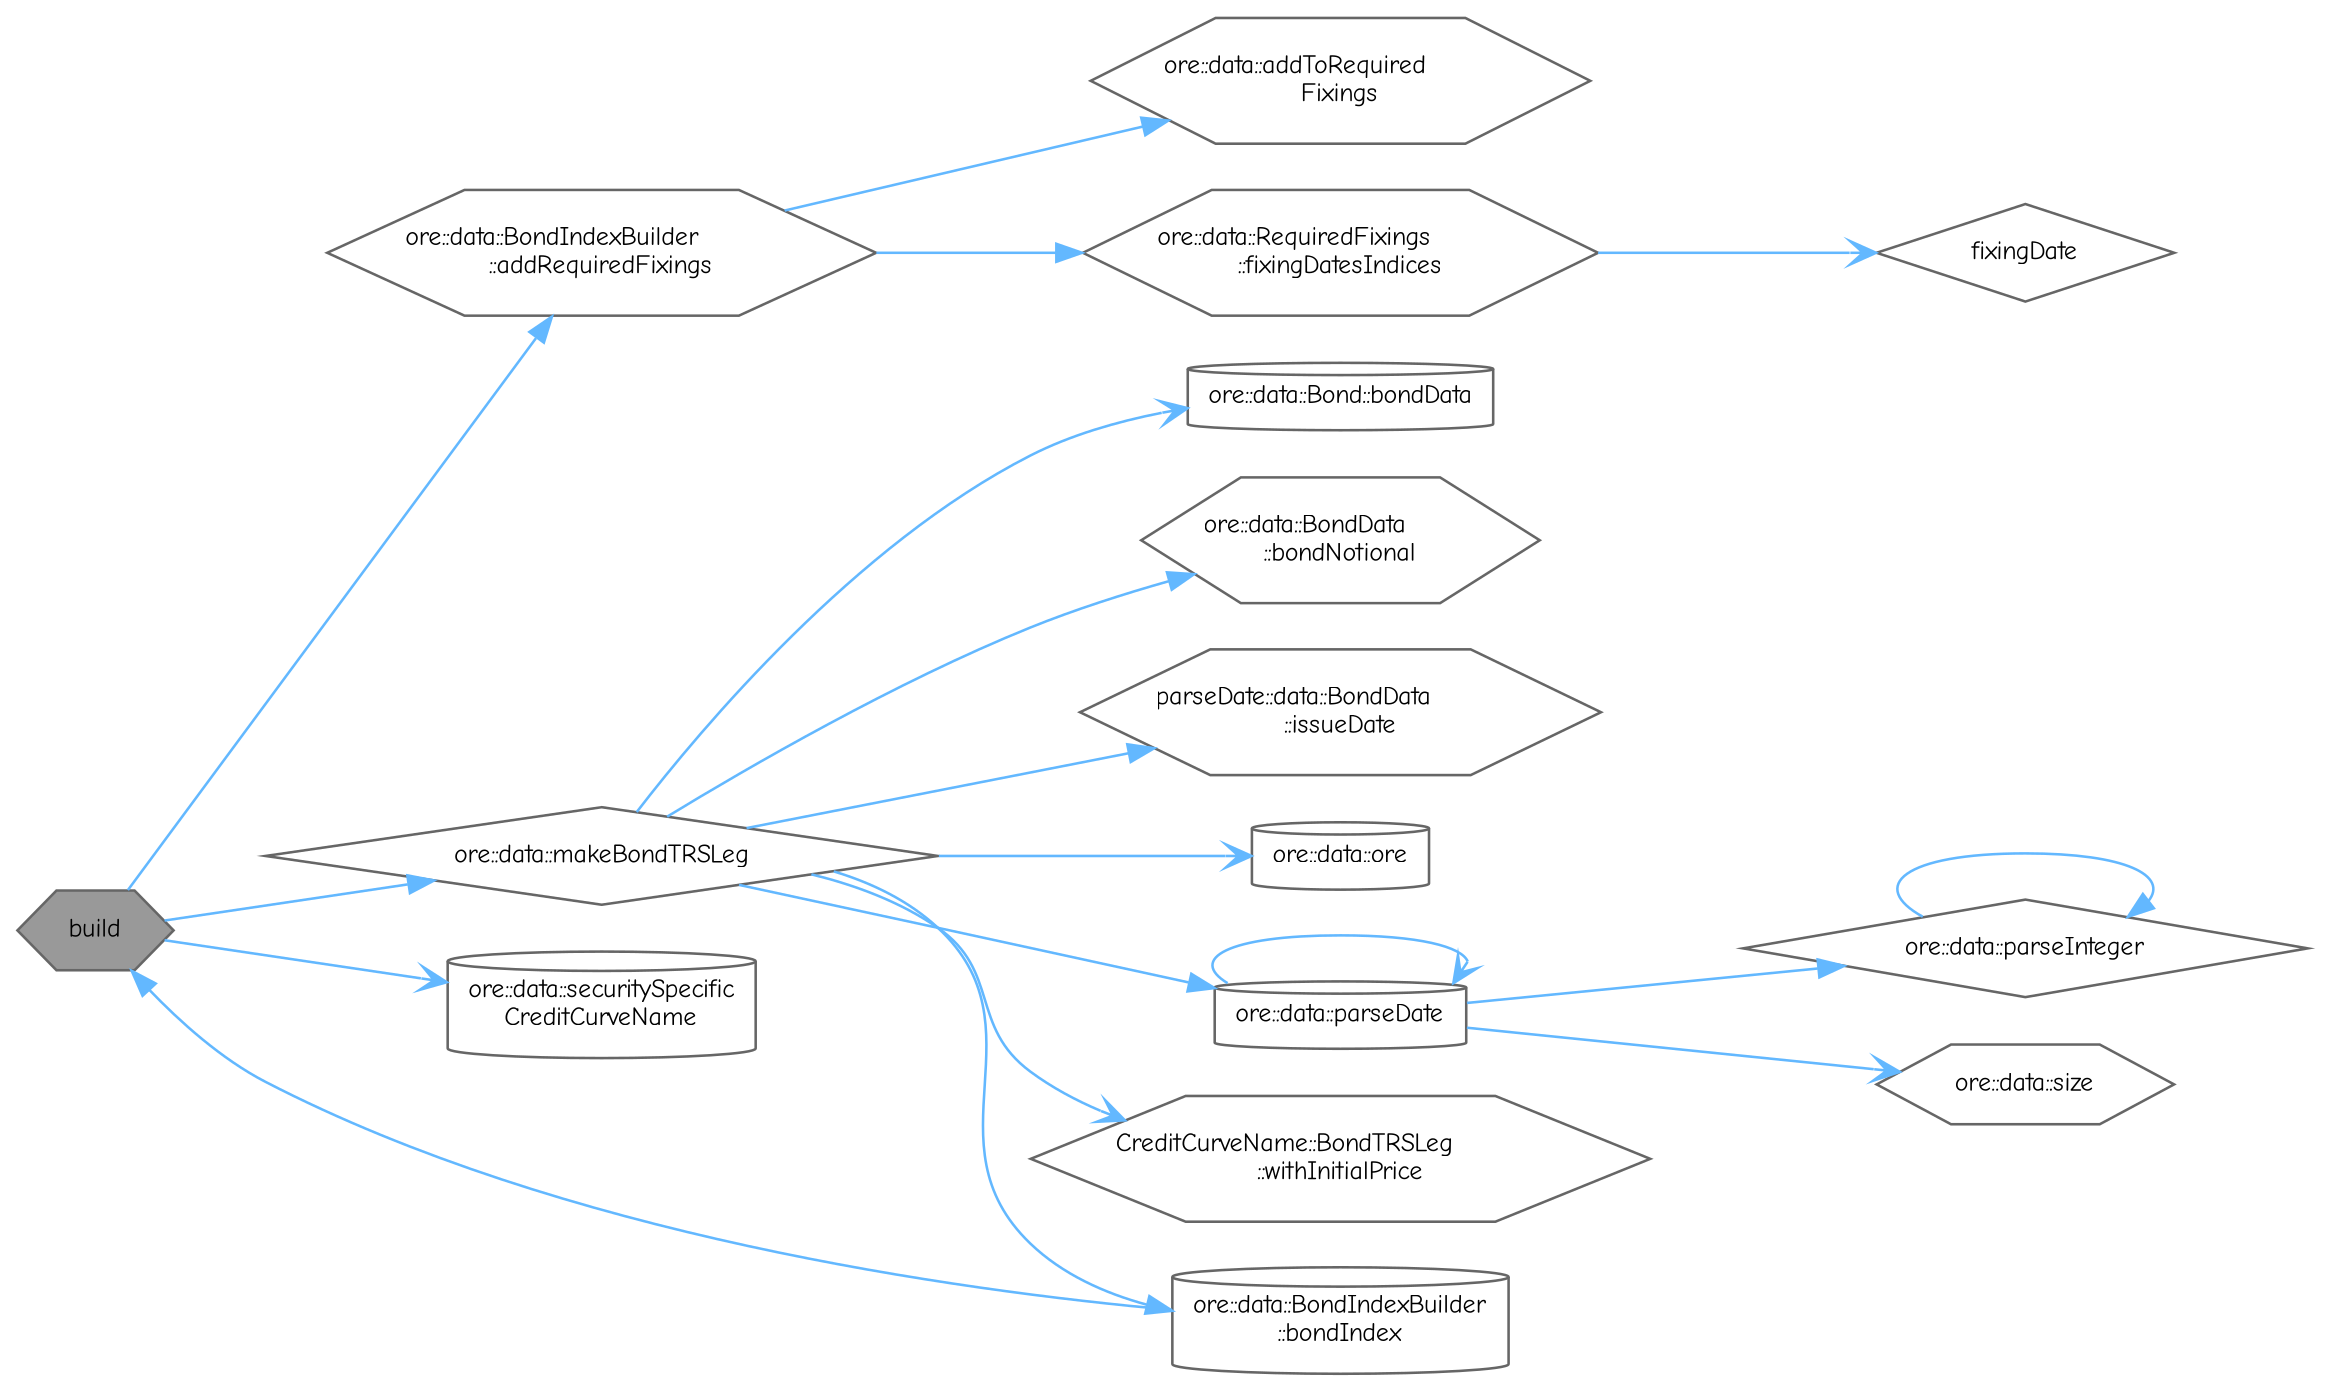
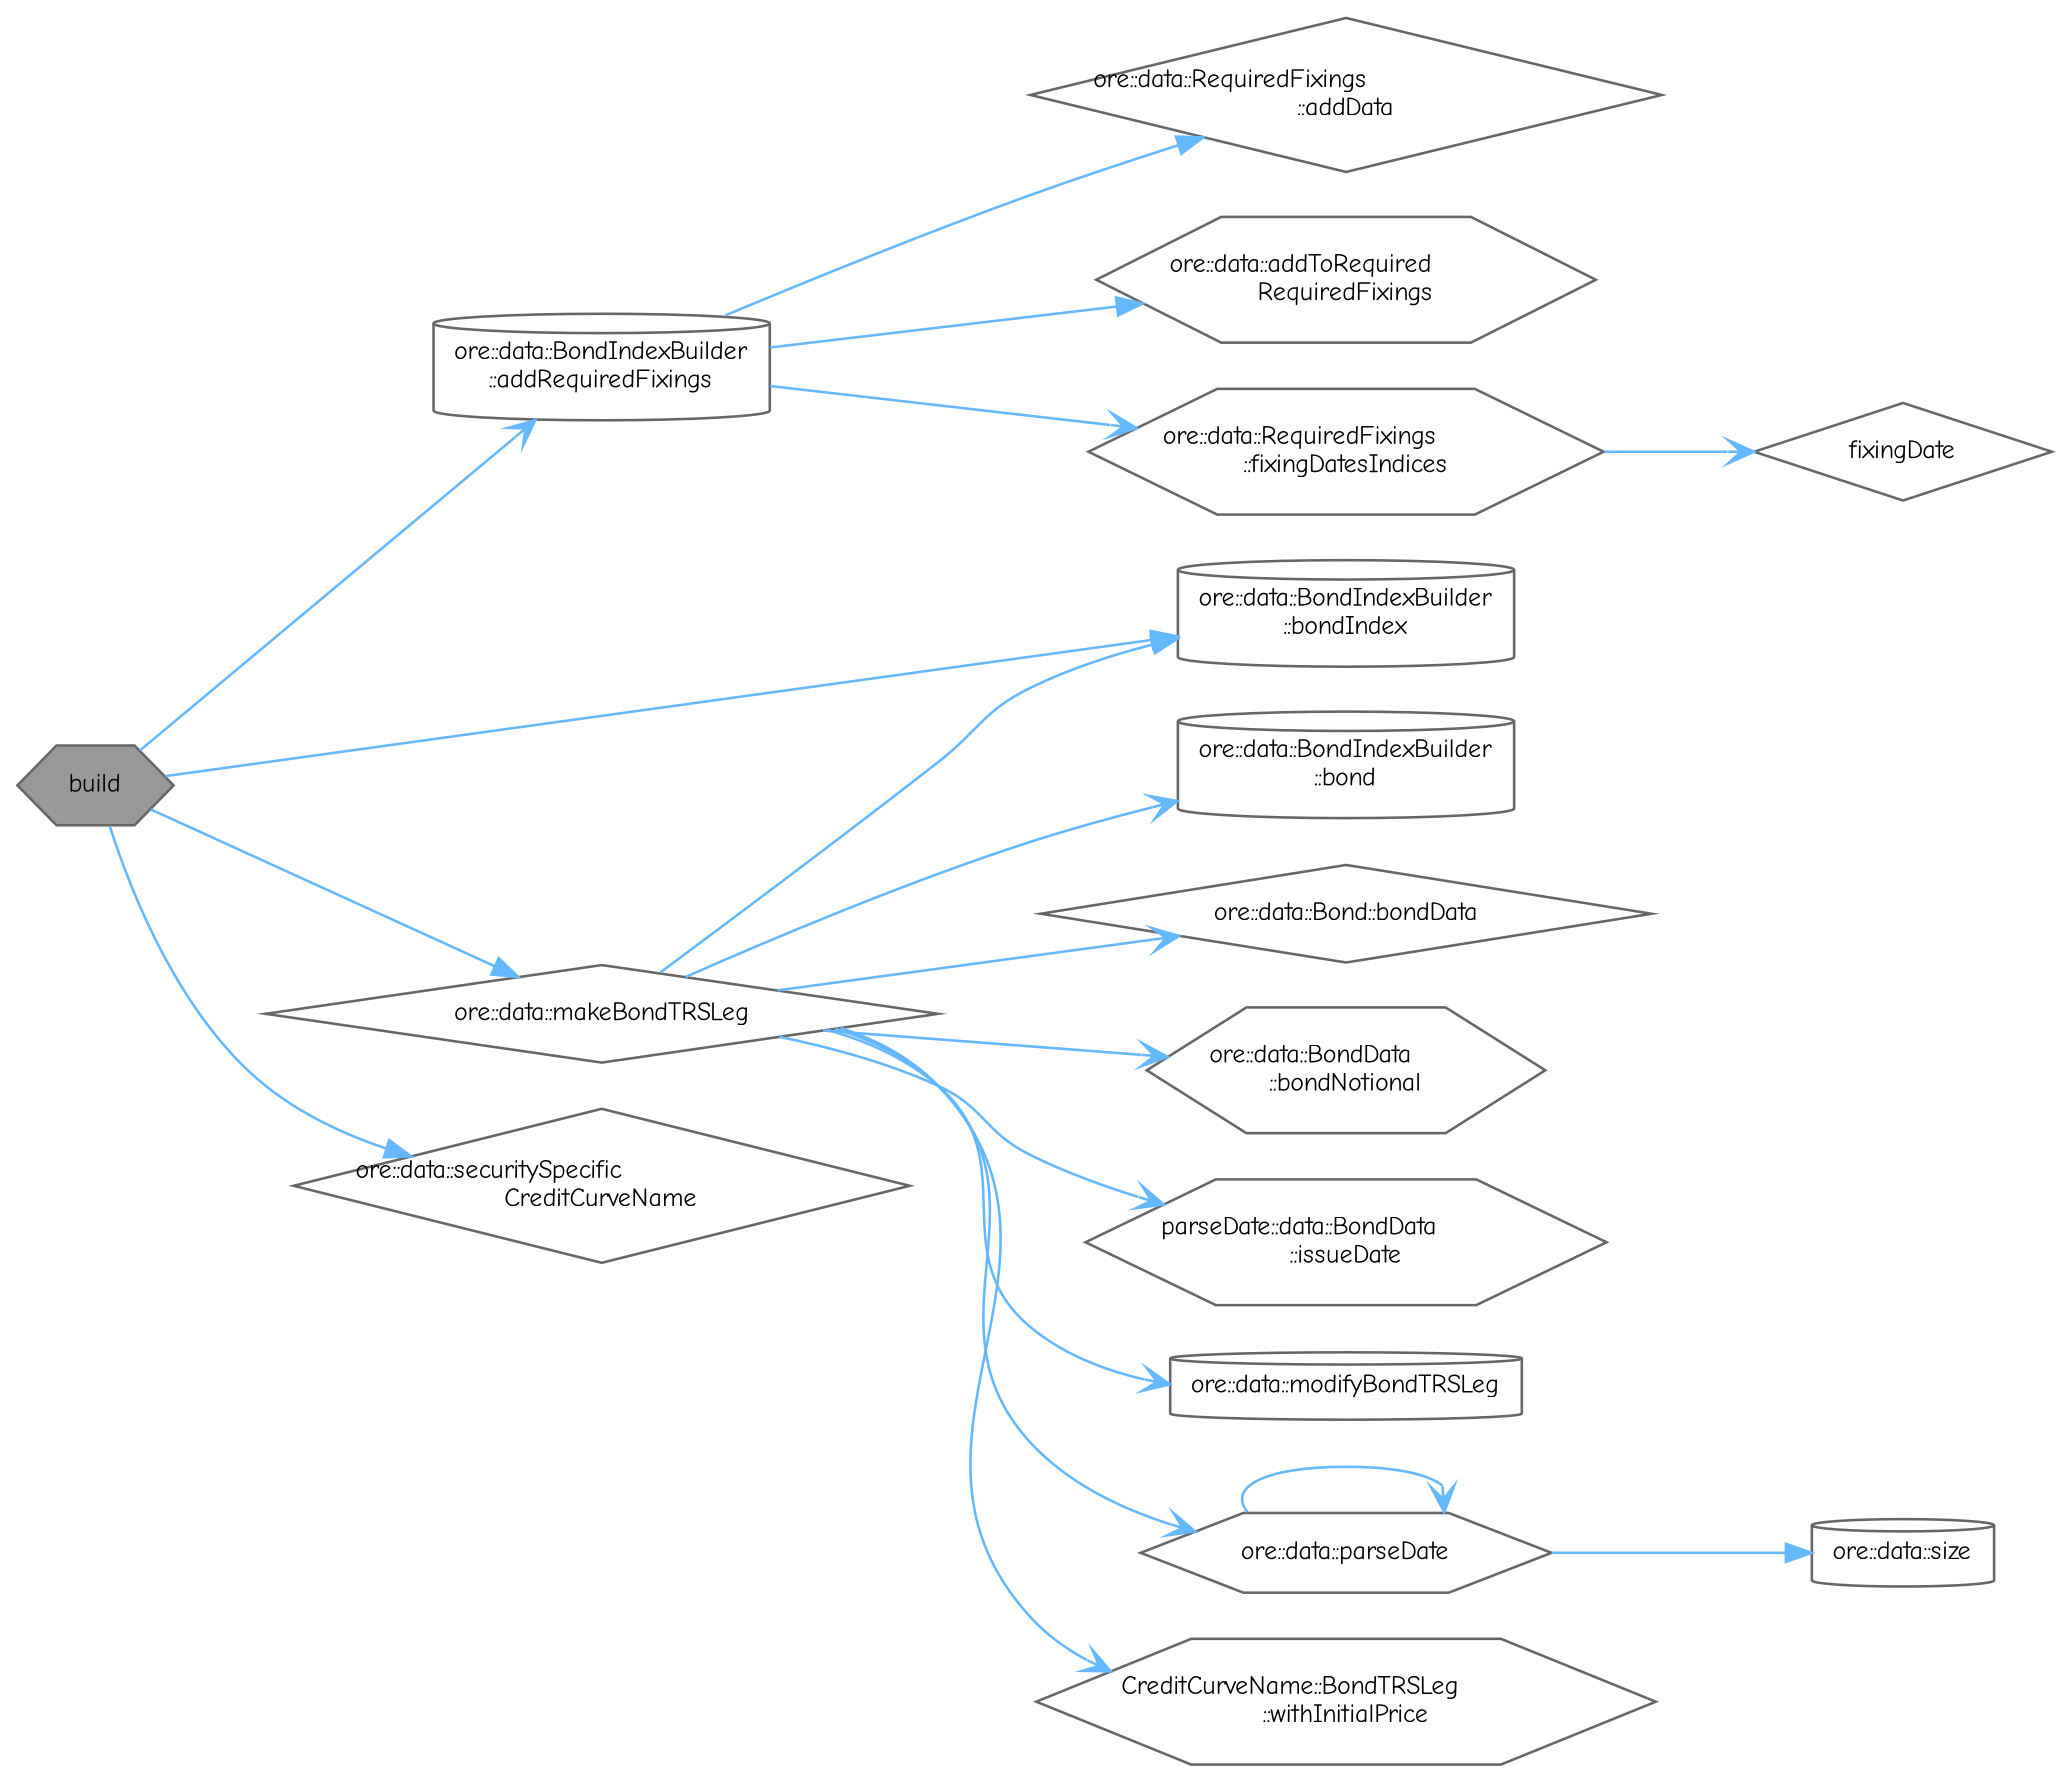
(1340, 81) -> (1346, 280)
none -> (1346, 95)
(602, 253) -> (602, 367)
(966, 253) -> (940, 406)
(1340, 397) -> (1346, 914)
(332, 614) -> (328, 594)
(910, 682) -> (982, 1043)
none -> (1346, 765)
(938, 791) -> (988, 1123)
(1340, 856) -> (1346, 1386)
(975, 936) -> (1001, 1399)
(2025, 948) -> none
(293, 959) -> (207, 1024)
(602, 1005) -> (602, 1186)
(1340, 1015) -> (1346, 1553)
(1670, 1048) -> (1669, 1553)
(2025, 1084) -> (1903, 1553)
(636, 1219) -> (658, 708)
